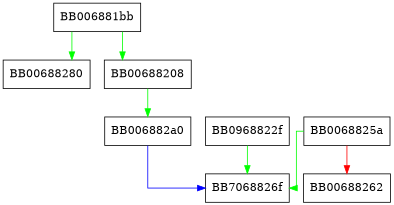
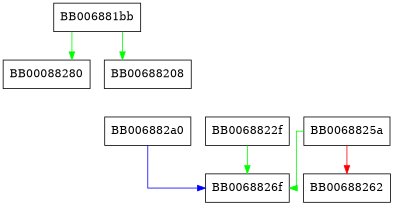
(47, 74) -> (47, 74)
(148, 99) -> none
(247, 131) -> (247, 131)
(247, 188) -> (247, 188)
